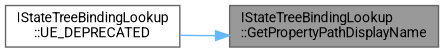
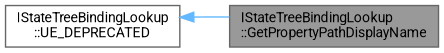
(198, 36) -> (212, 17)
